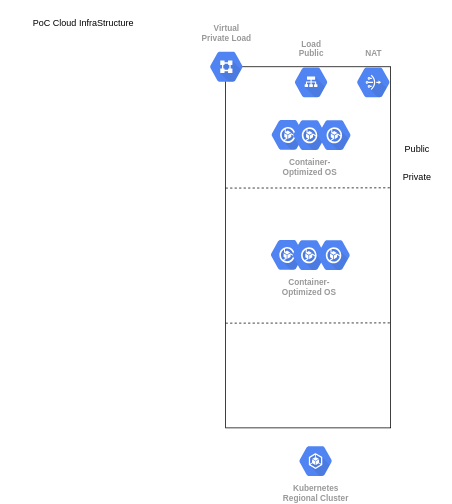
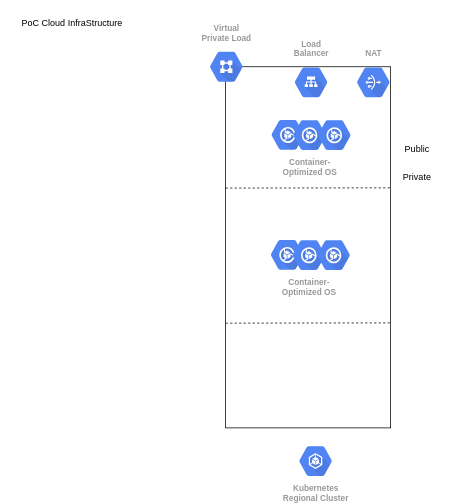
(83, 23) -> (72, 23)
(311, 48) -> (311, 48)
